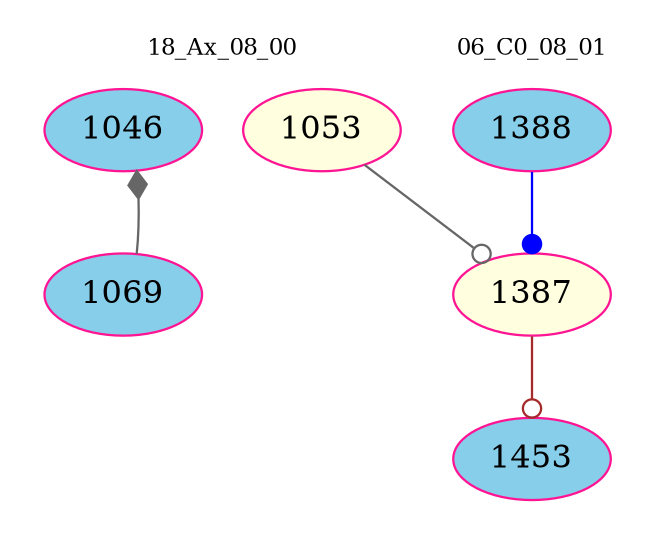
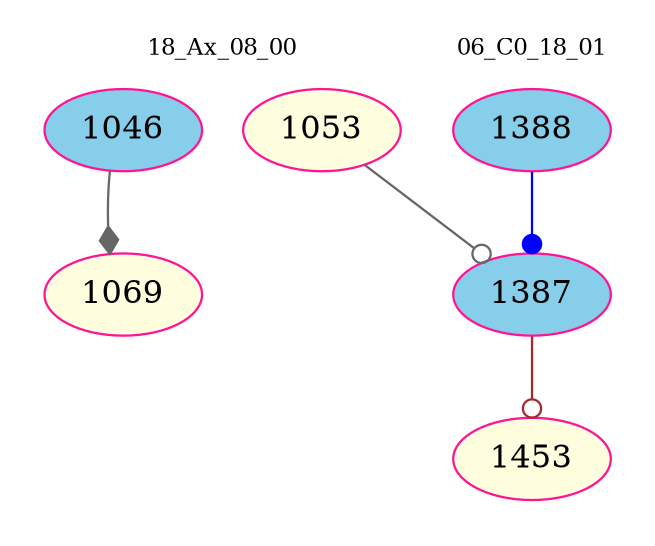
(532, 49) -> (532, 49)
(138, 227) -> (108, 199)
(123, 295) -> (123, 295)
(532, 295) -> (532, 295)
(532, 459) -> (532, 459)
